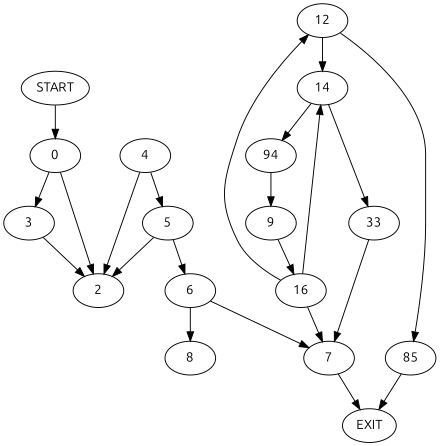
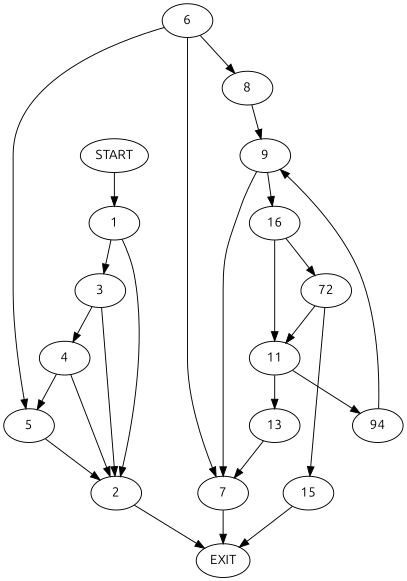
(322, 21) -> (326, 291)
(322, 88) -> (275, 358)
none -> (255, 117)
(55, 156) -> (114, 223)
(374, 223) -> (275, 426)
(178, 252) -> (13, 172)
none -> (85, 320)
(313, 320) -> (223, 316)
(411, 358) -> (308, 493)
none -> (165, 524)
